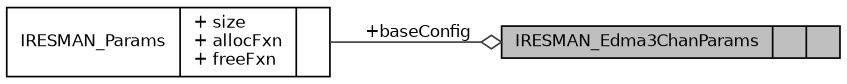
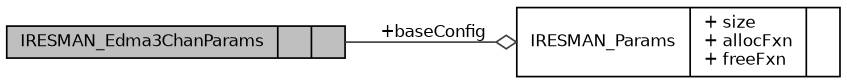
(406, 42) -> (420, 42)
